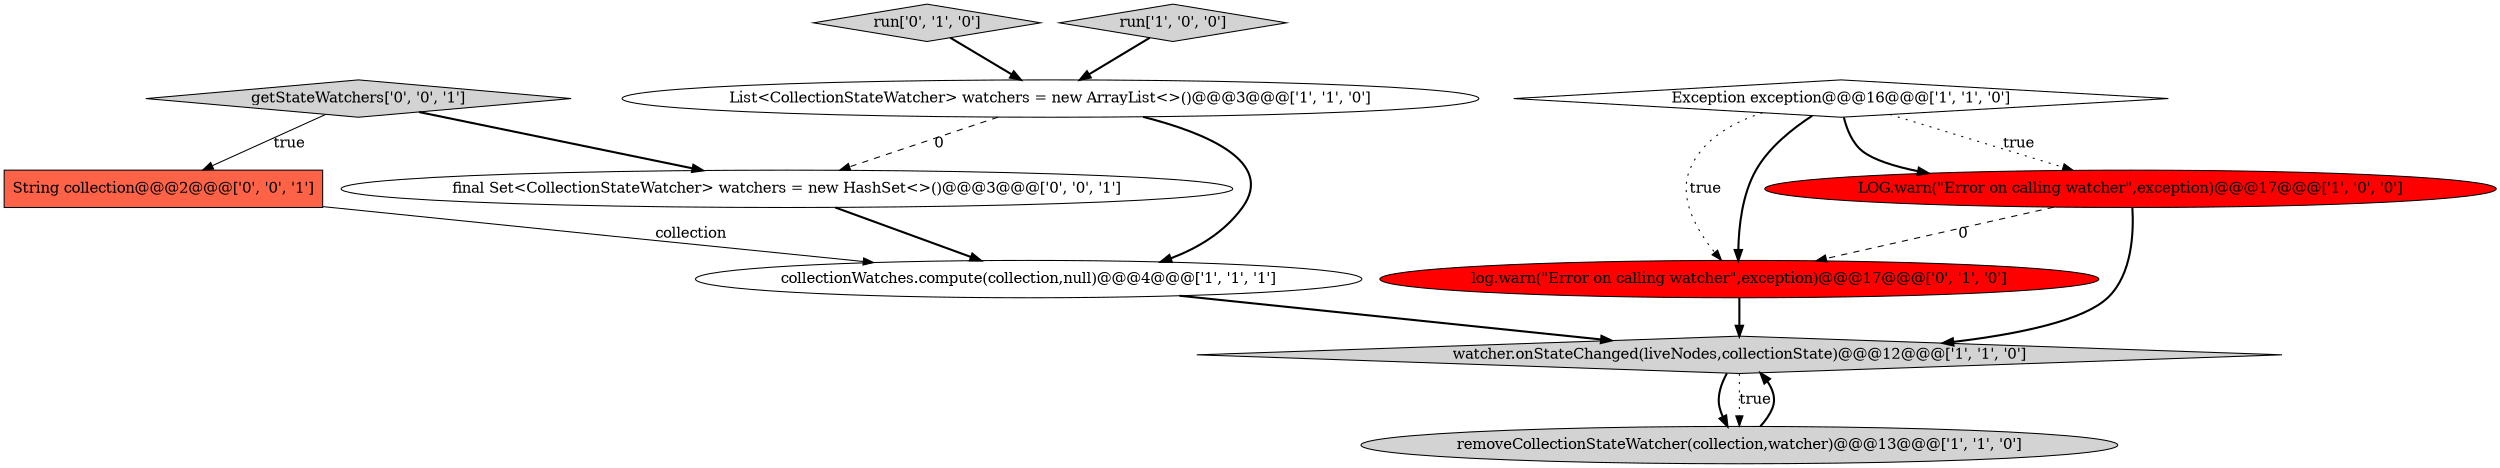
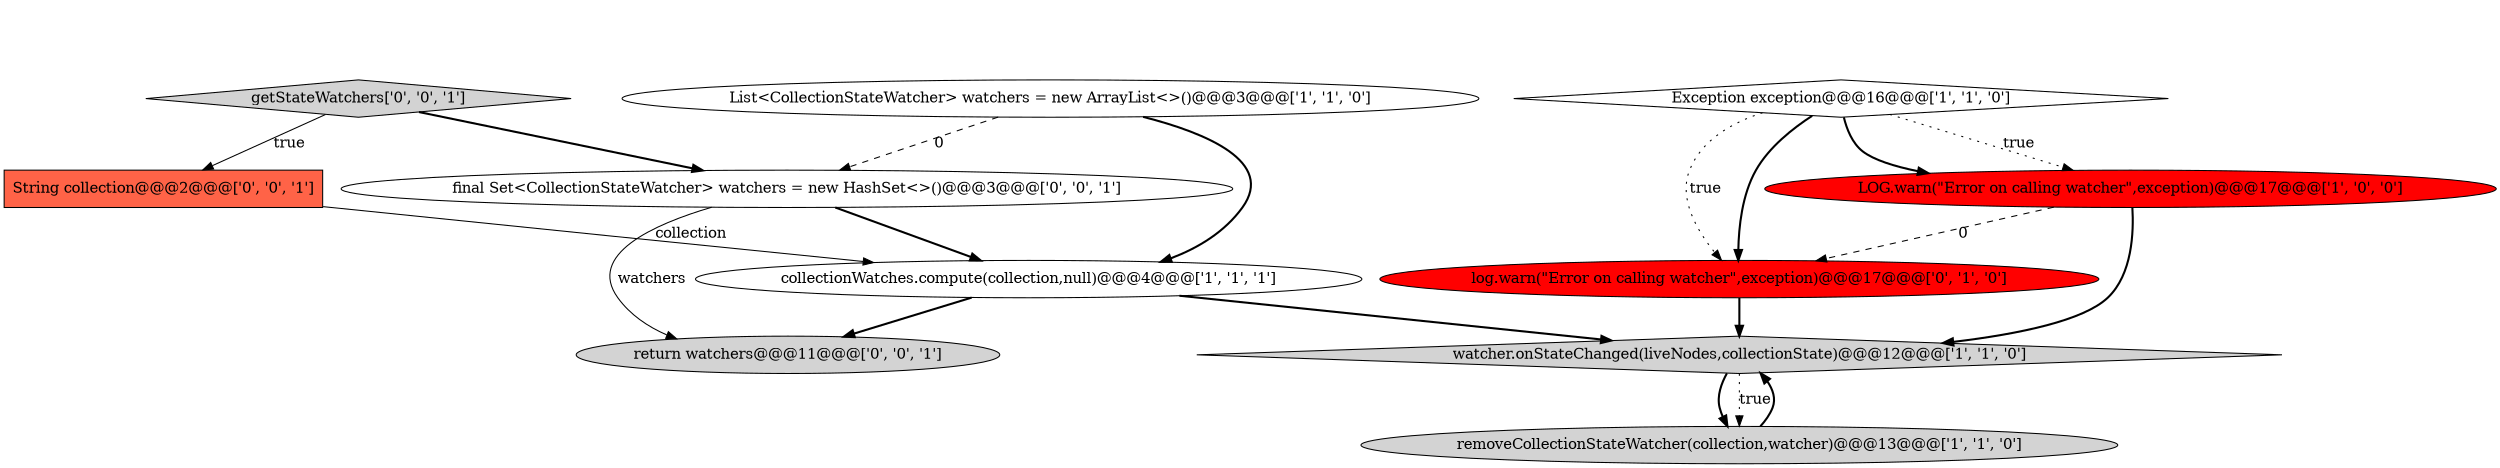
(927, 23) -> none
(1173, 23) -> none
none -> (788, 355)
